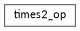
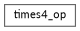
(40, 15) -> (40, 15)
